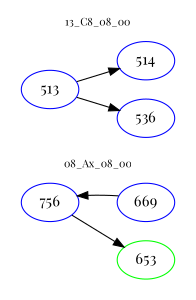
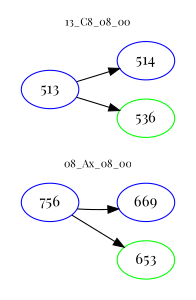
(146, 118) -> (146, 118)
(103, 195) -> (93, 210)
